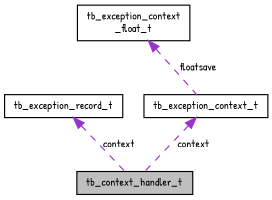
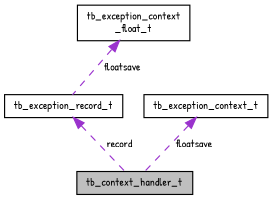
(176, 72) -> (92, 72)
(118, 145) -> (118, 145)
(193, 145) -> (193, 145)
